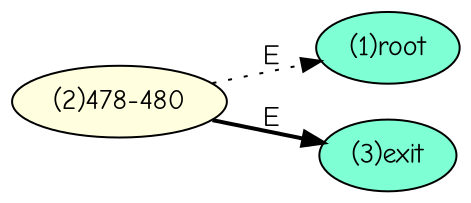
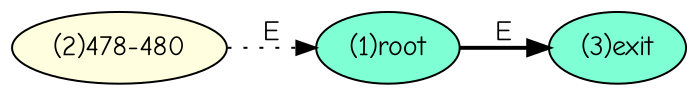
(258, 129) -> (494, 48)
